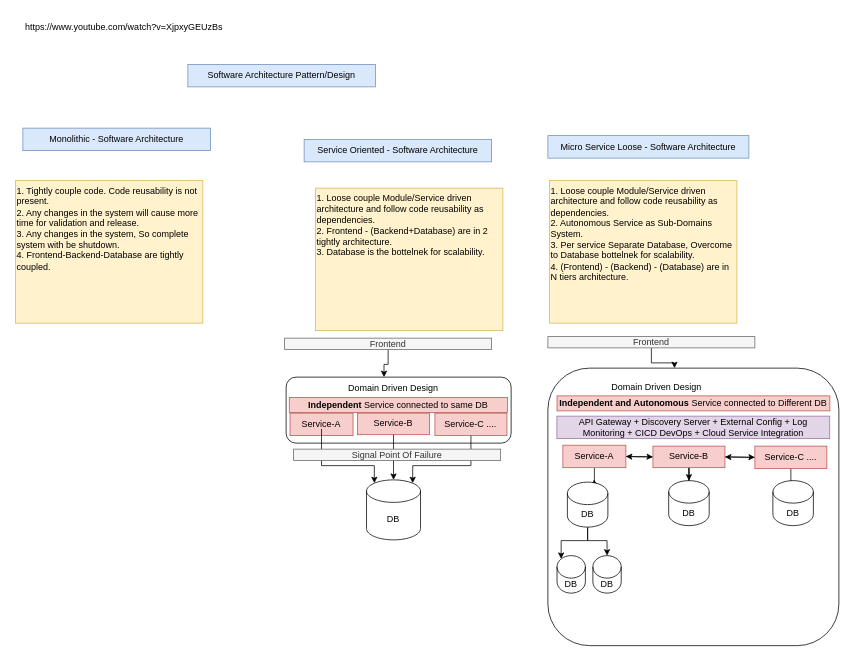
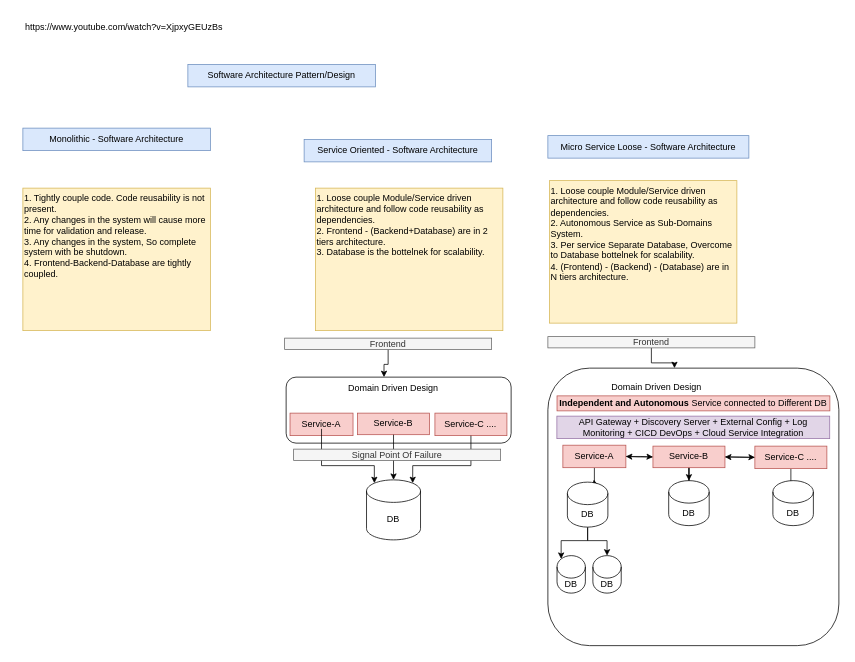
(410, 231) -> (410, 231)
(109, 252) -> (117, 259)
(398, 405) -> none
